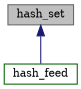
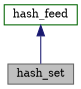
(41, 50) -> (41, 50)
